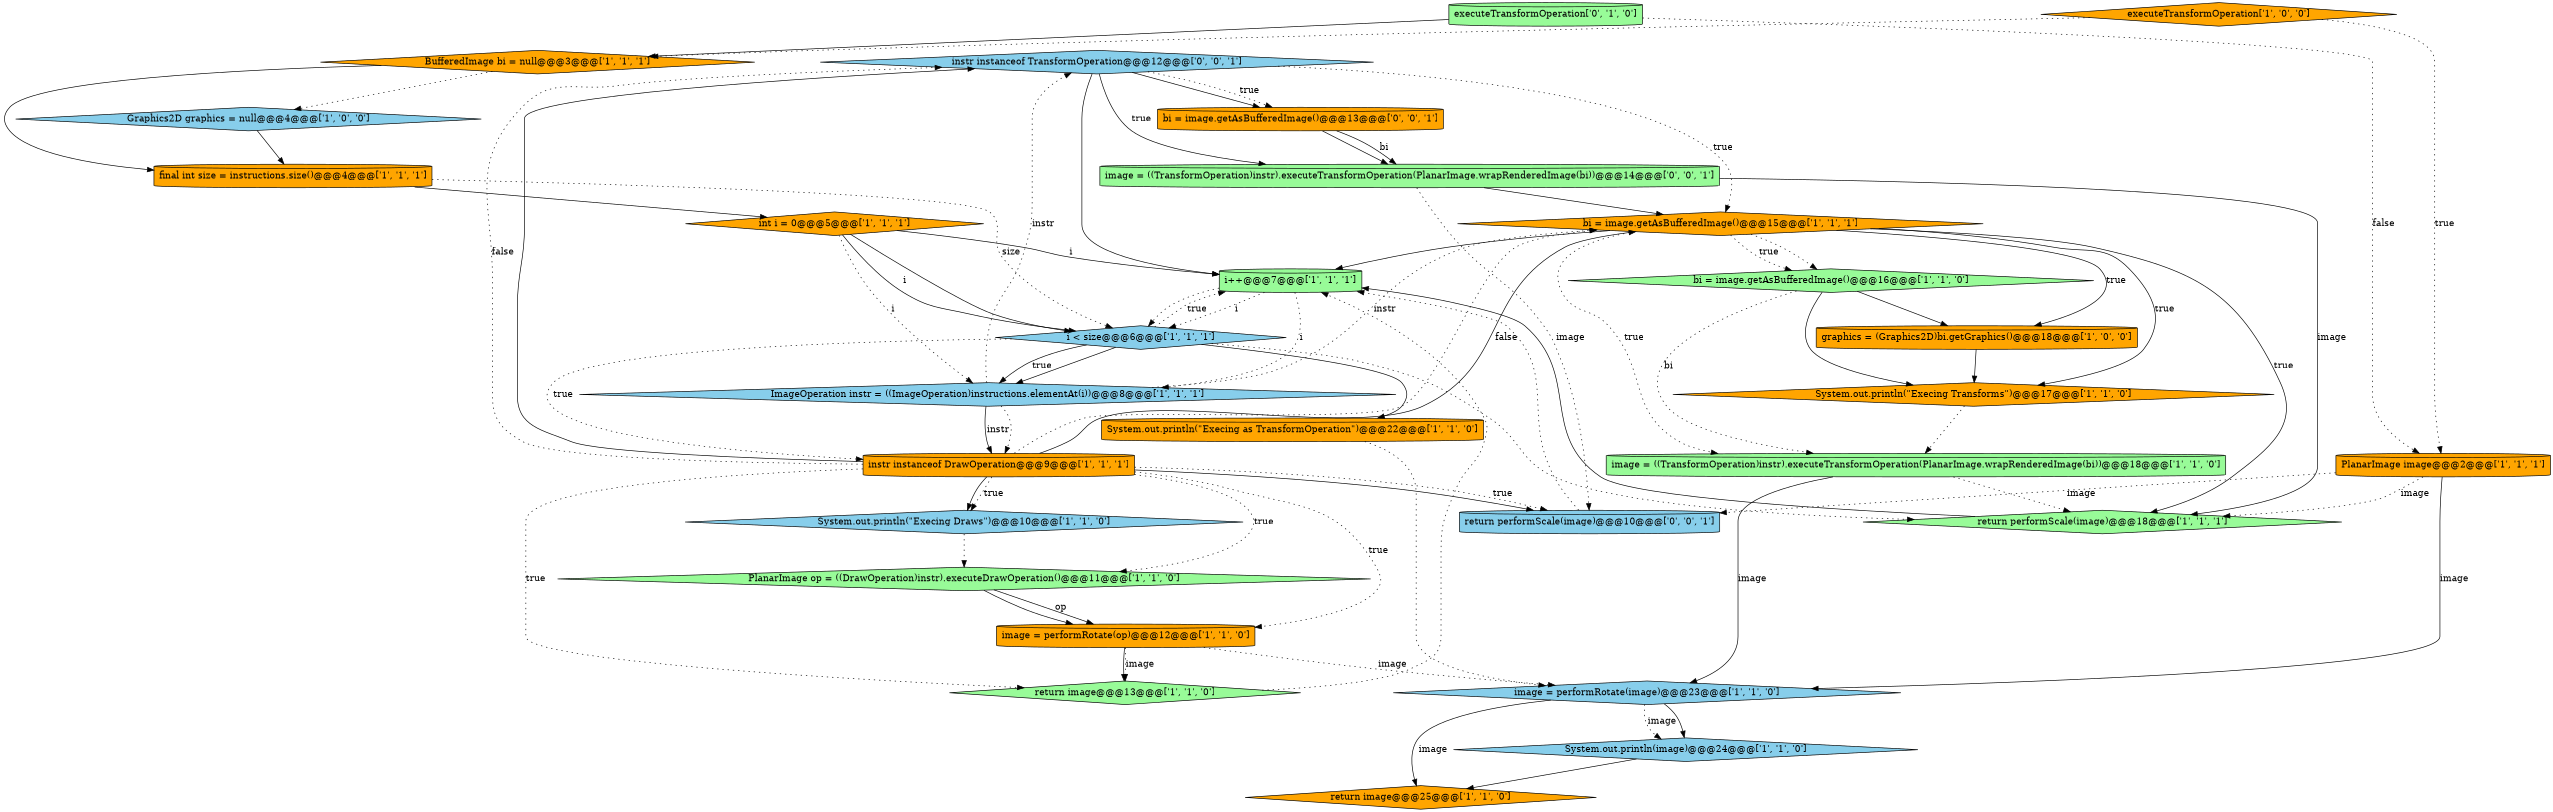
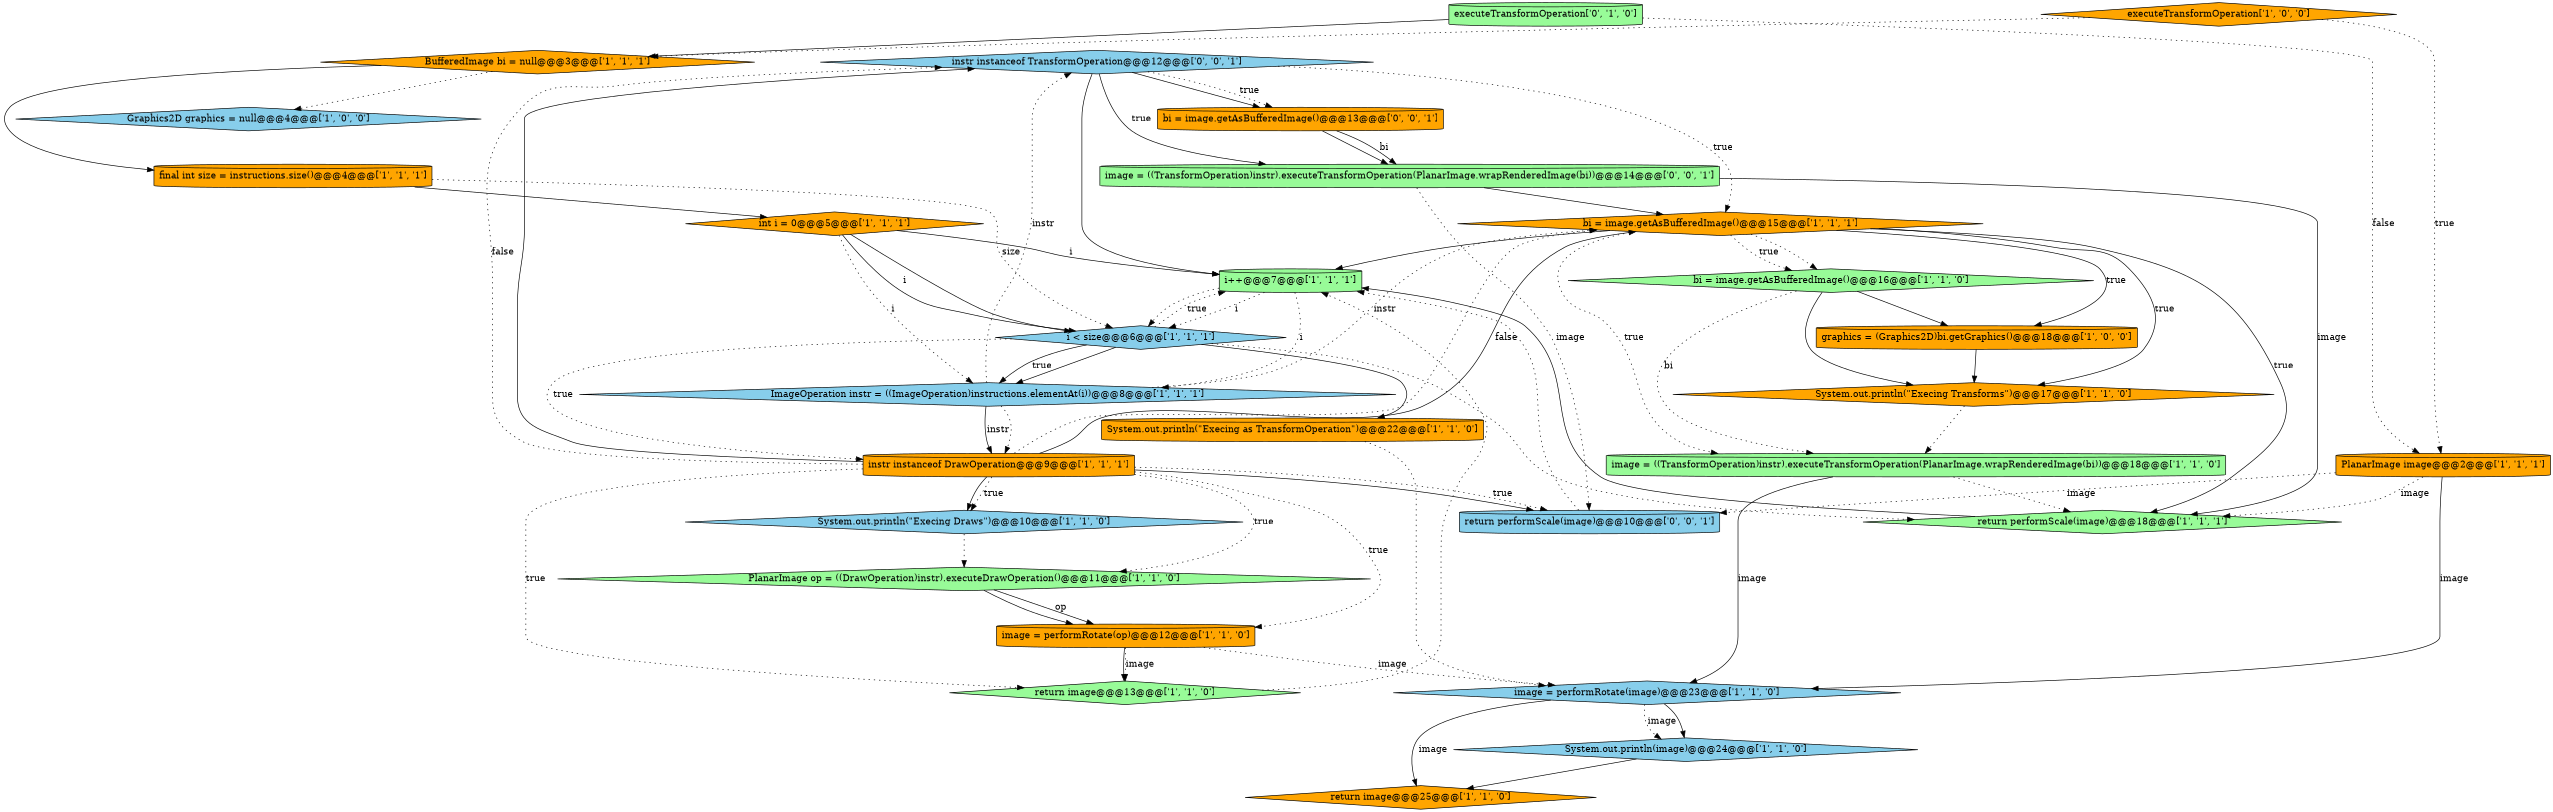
(268, 145) -> none
